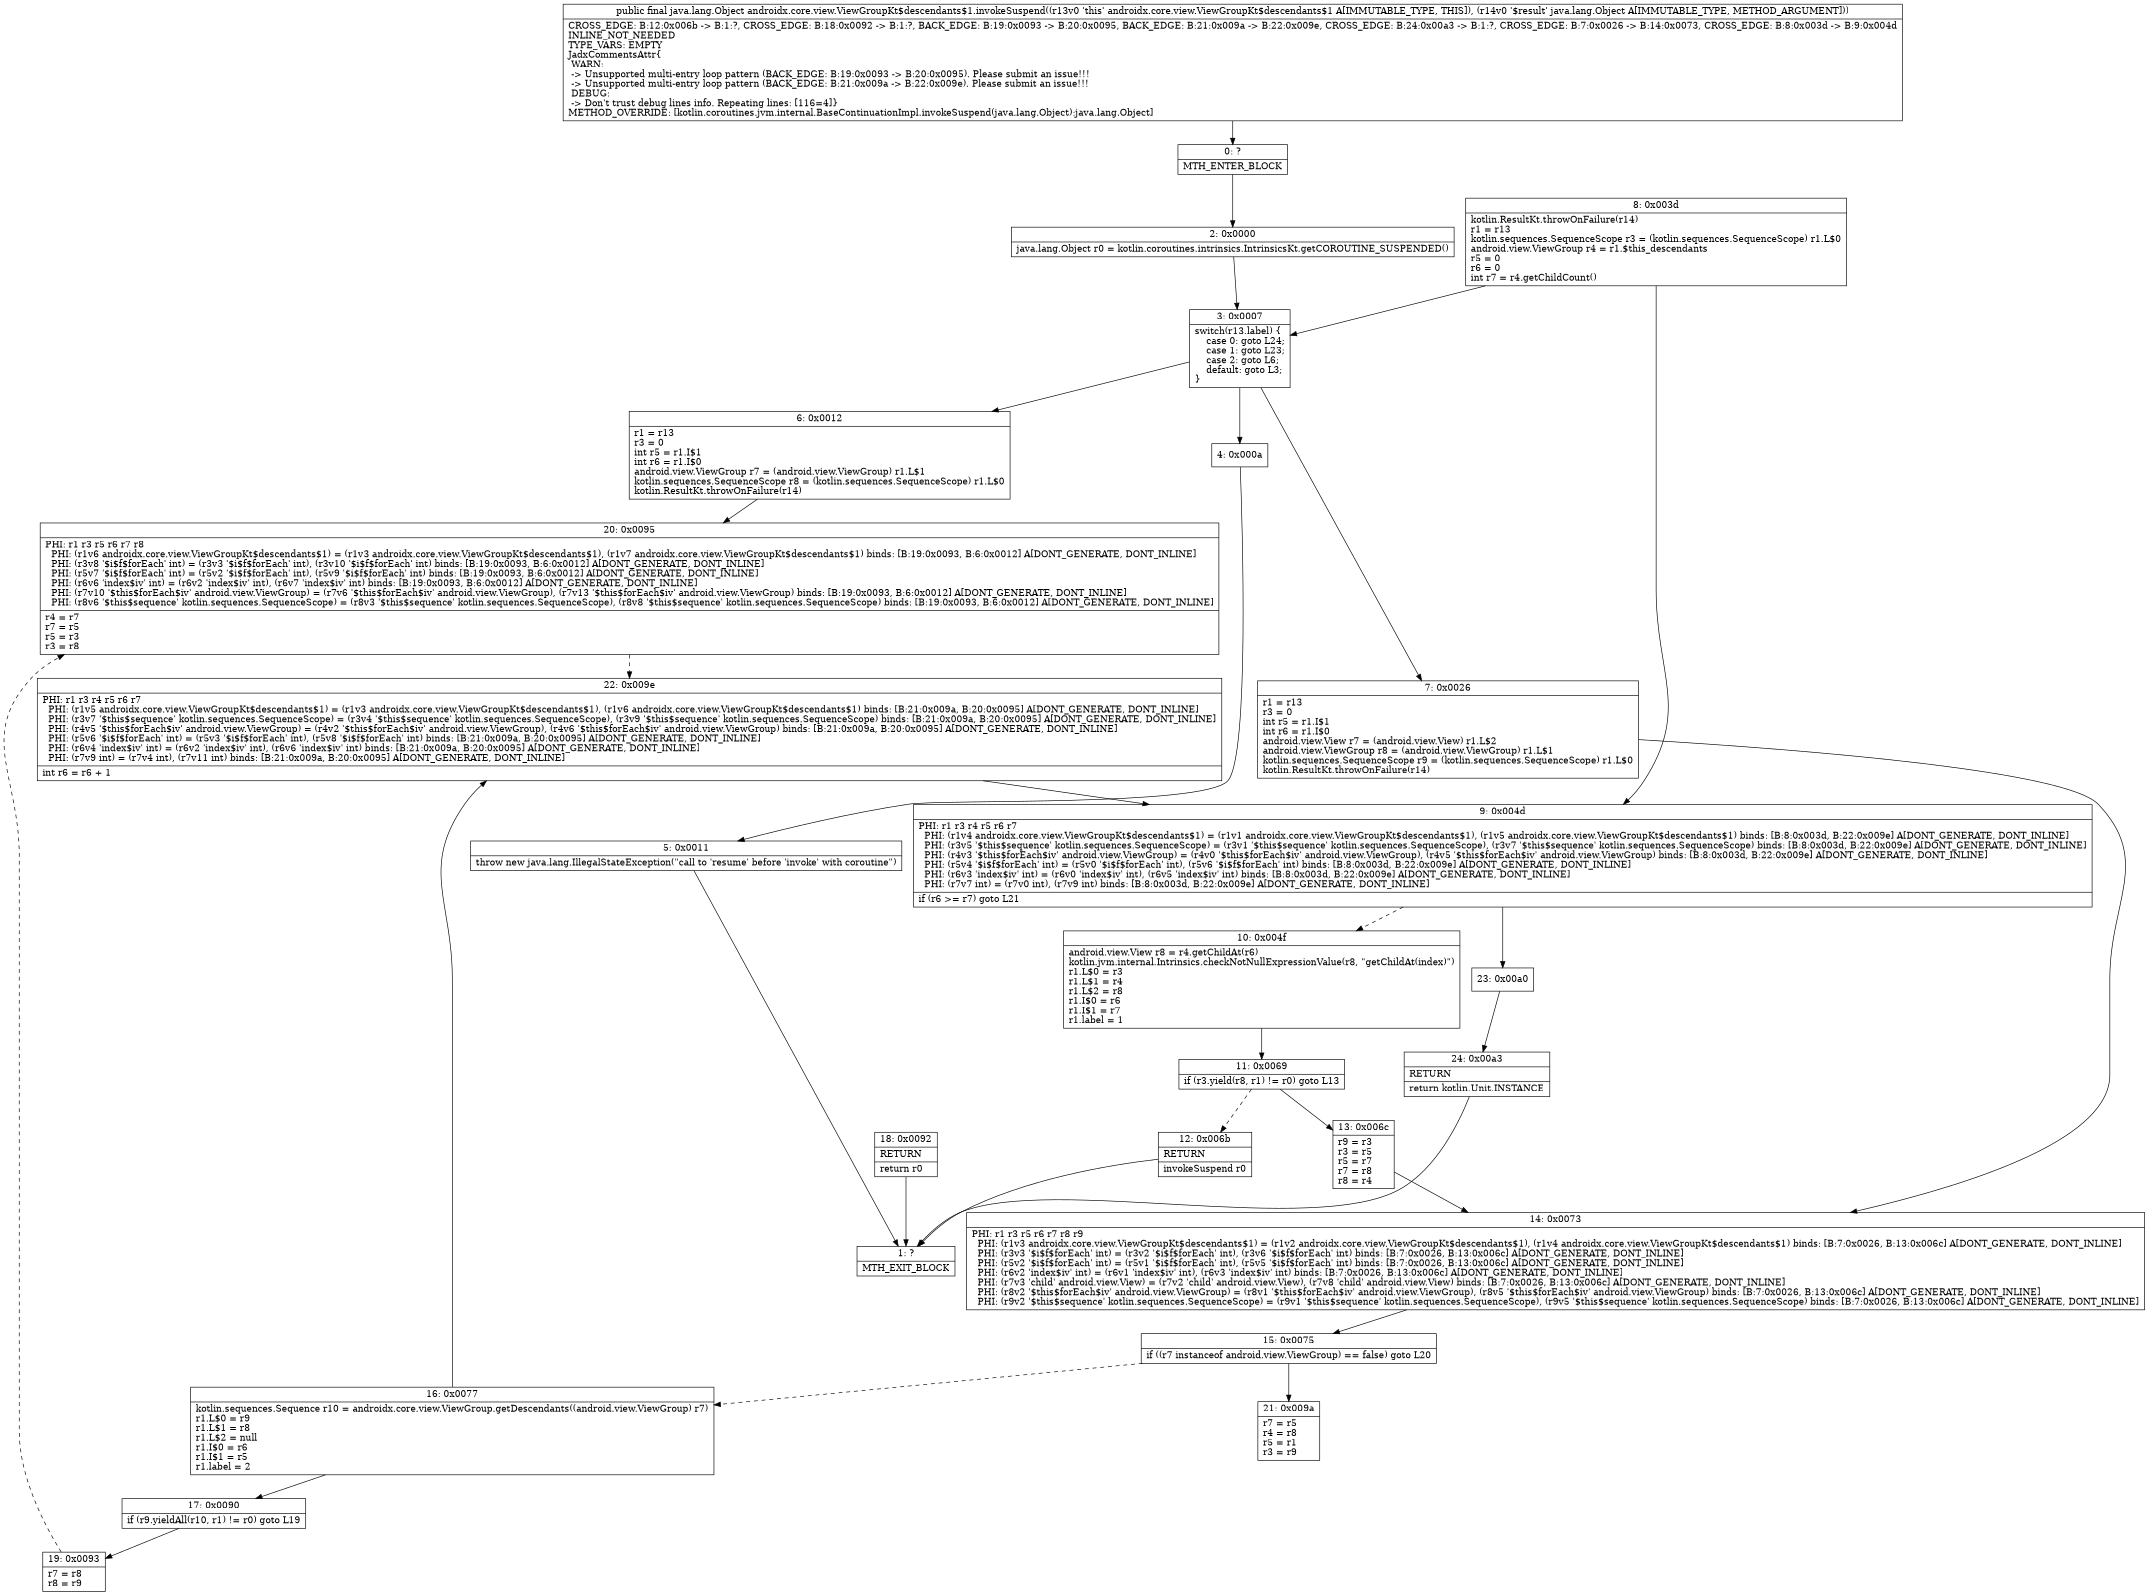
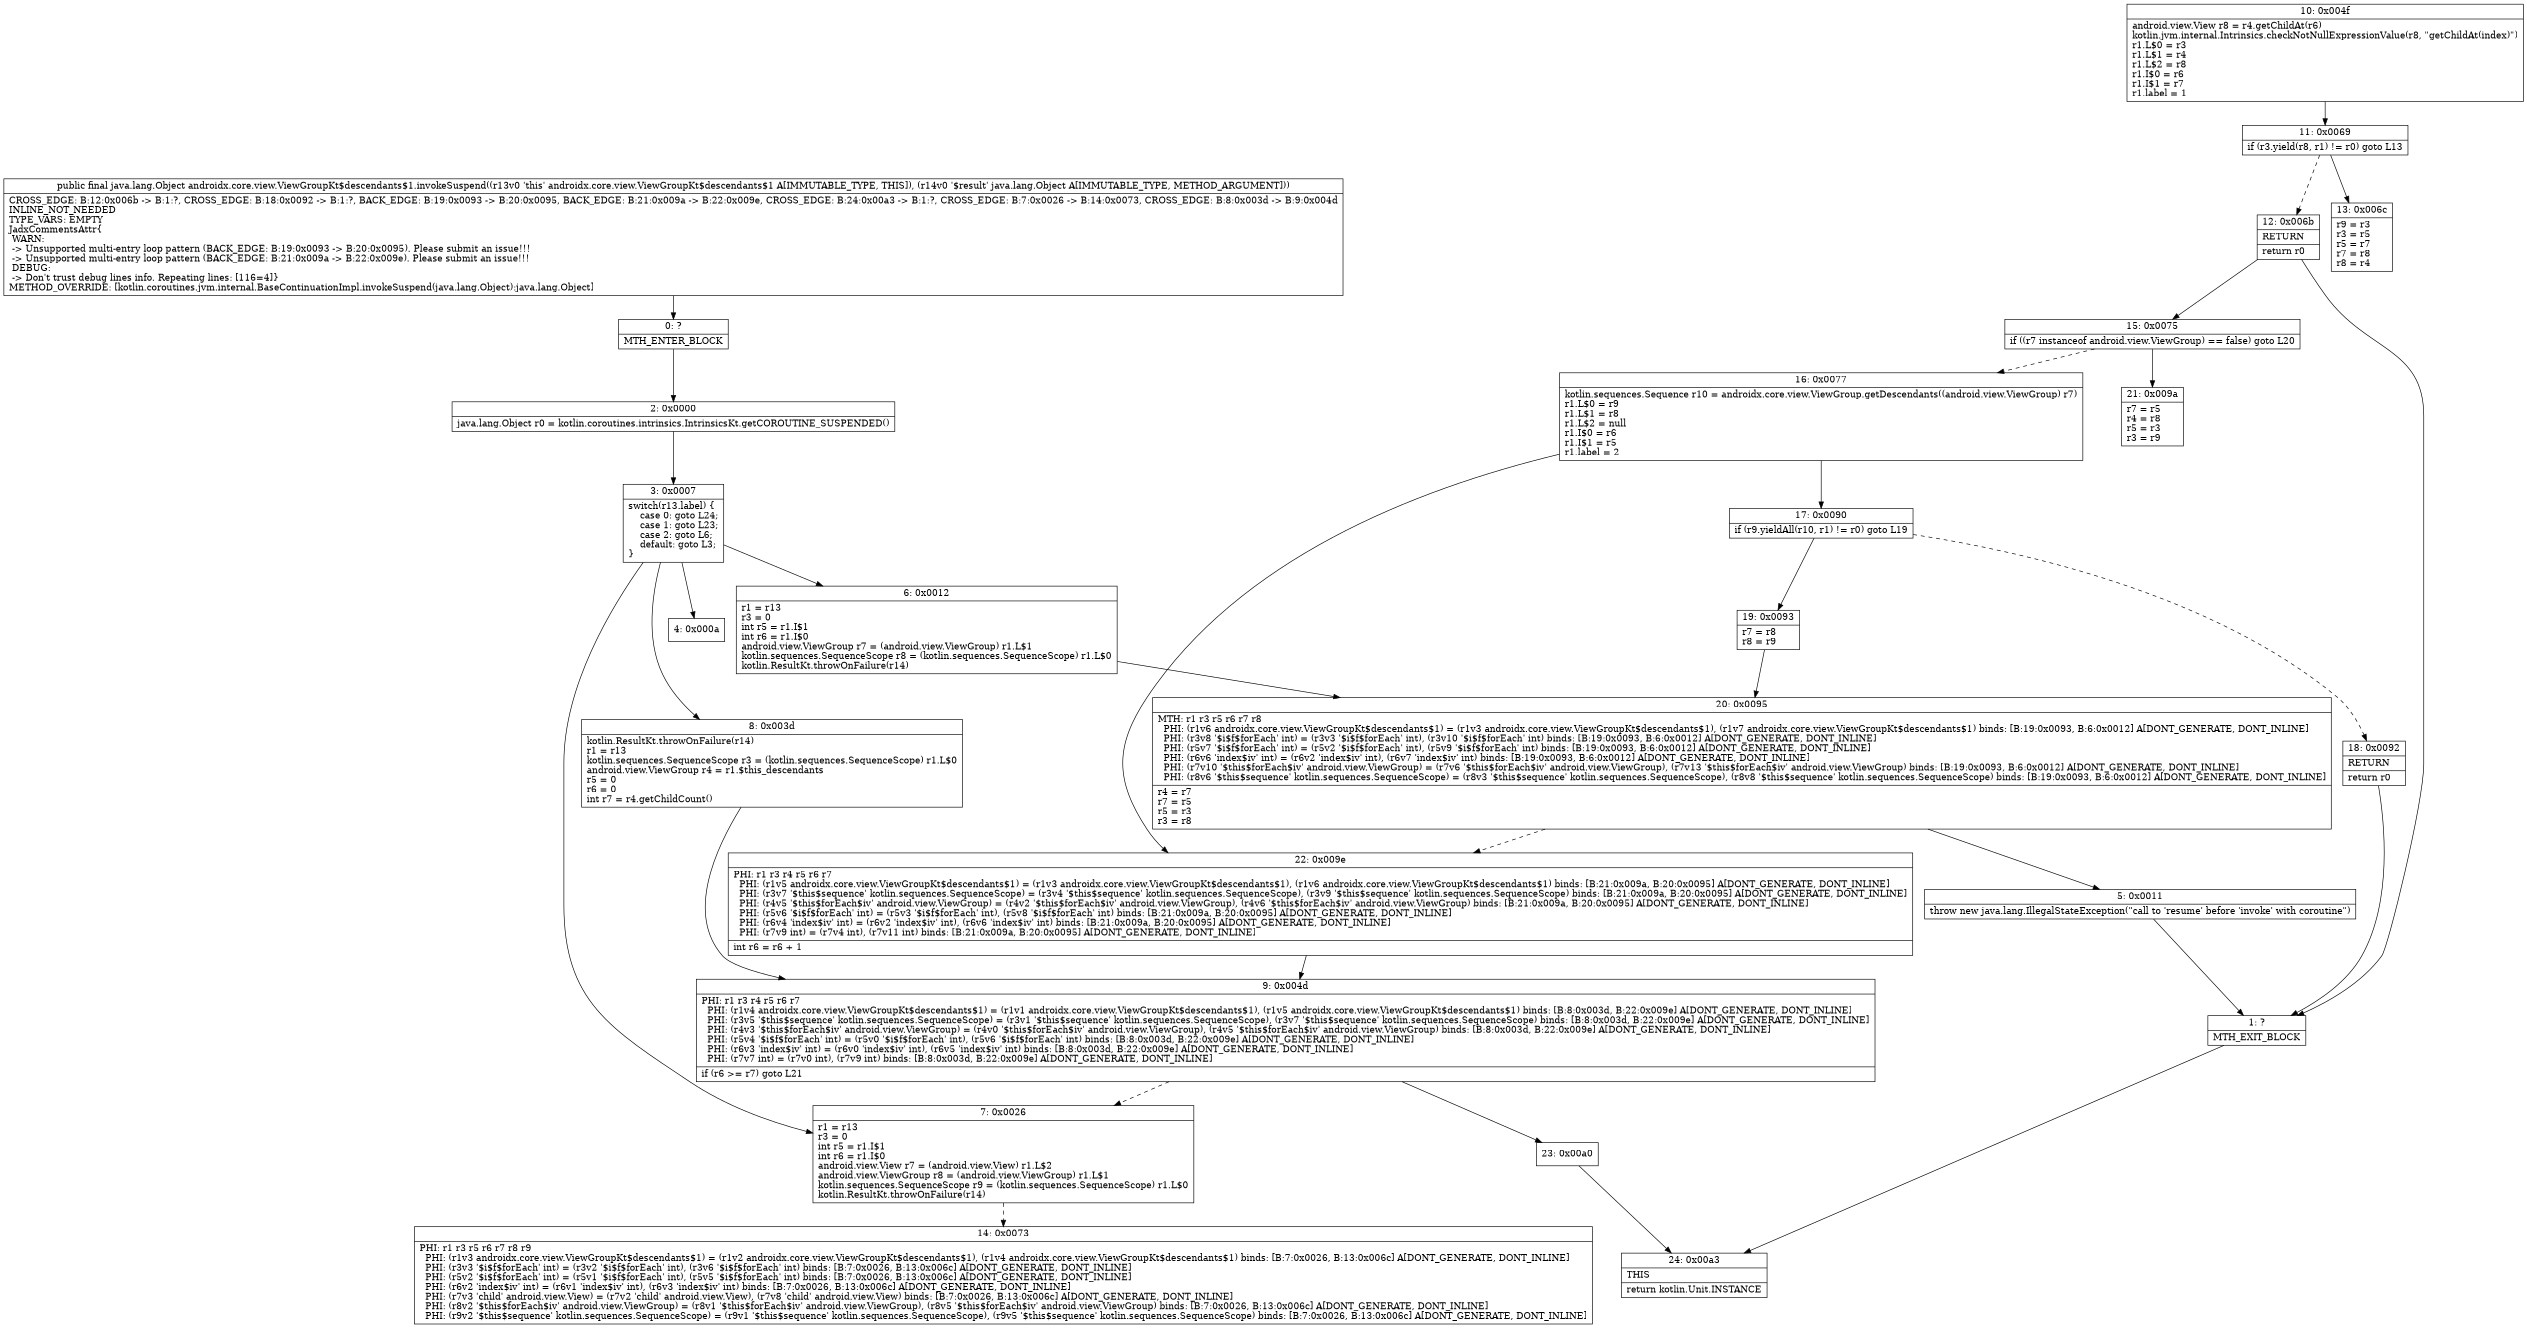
(1391, 310) -> (654, 645)
(96, 545) -> (1211, 720)
none -> (2158, 597)
(1143, 797) -> (2011, 858)
(2124, 854) -> (1003, 1212)
(1383, 917) -> (1145, 1092)
(1430, 1074) -> (1638, 1275)
(19, 1098) -> (1760, 670)
(1205, 1169) -> (2284, 252)
(1428, 1191) -> none
(1215, 1206) -> (1987, 1148)
(1373, 1321) -> (2218, 287)
(1280, 1443) -> (2144, 429)
